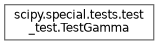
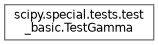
(79, 22) -> (79, 22)
